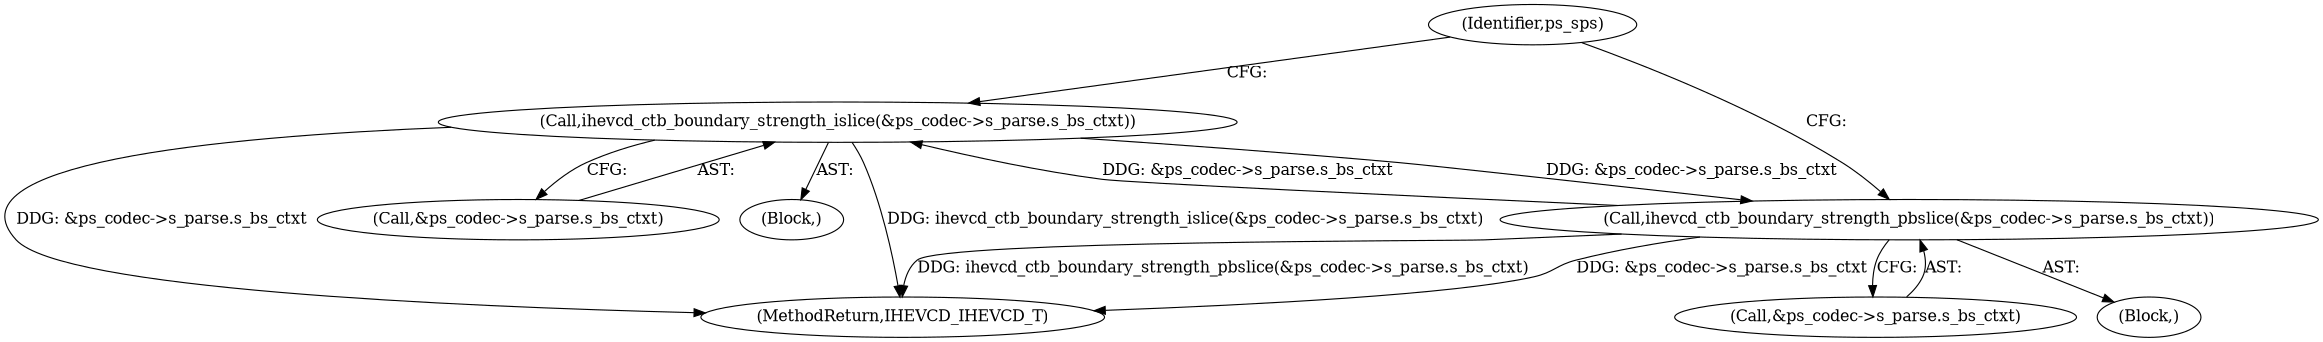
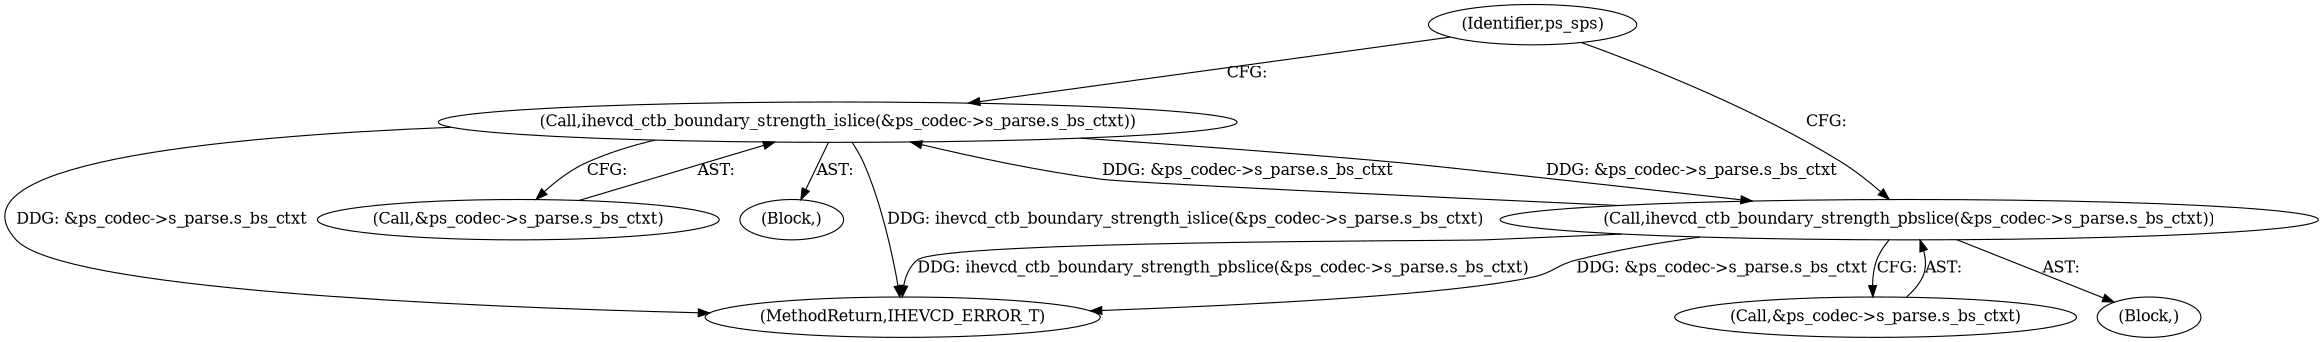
(903, 317) -> (903, 317)
